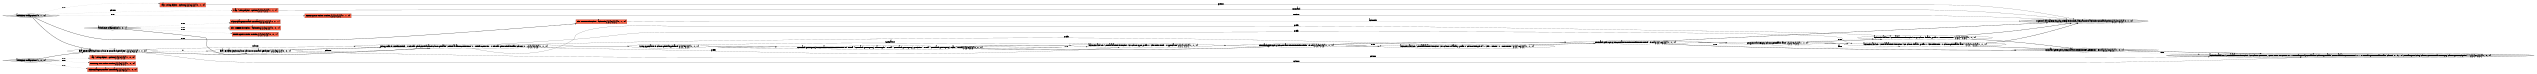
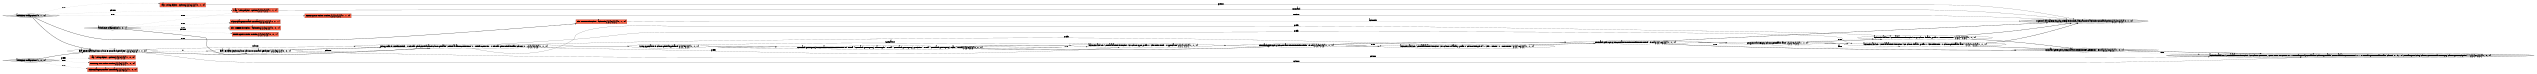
none -> (180, 19)
(183, 29) -> (183, 29)
(63, 58) -> (63, 58)
